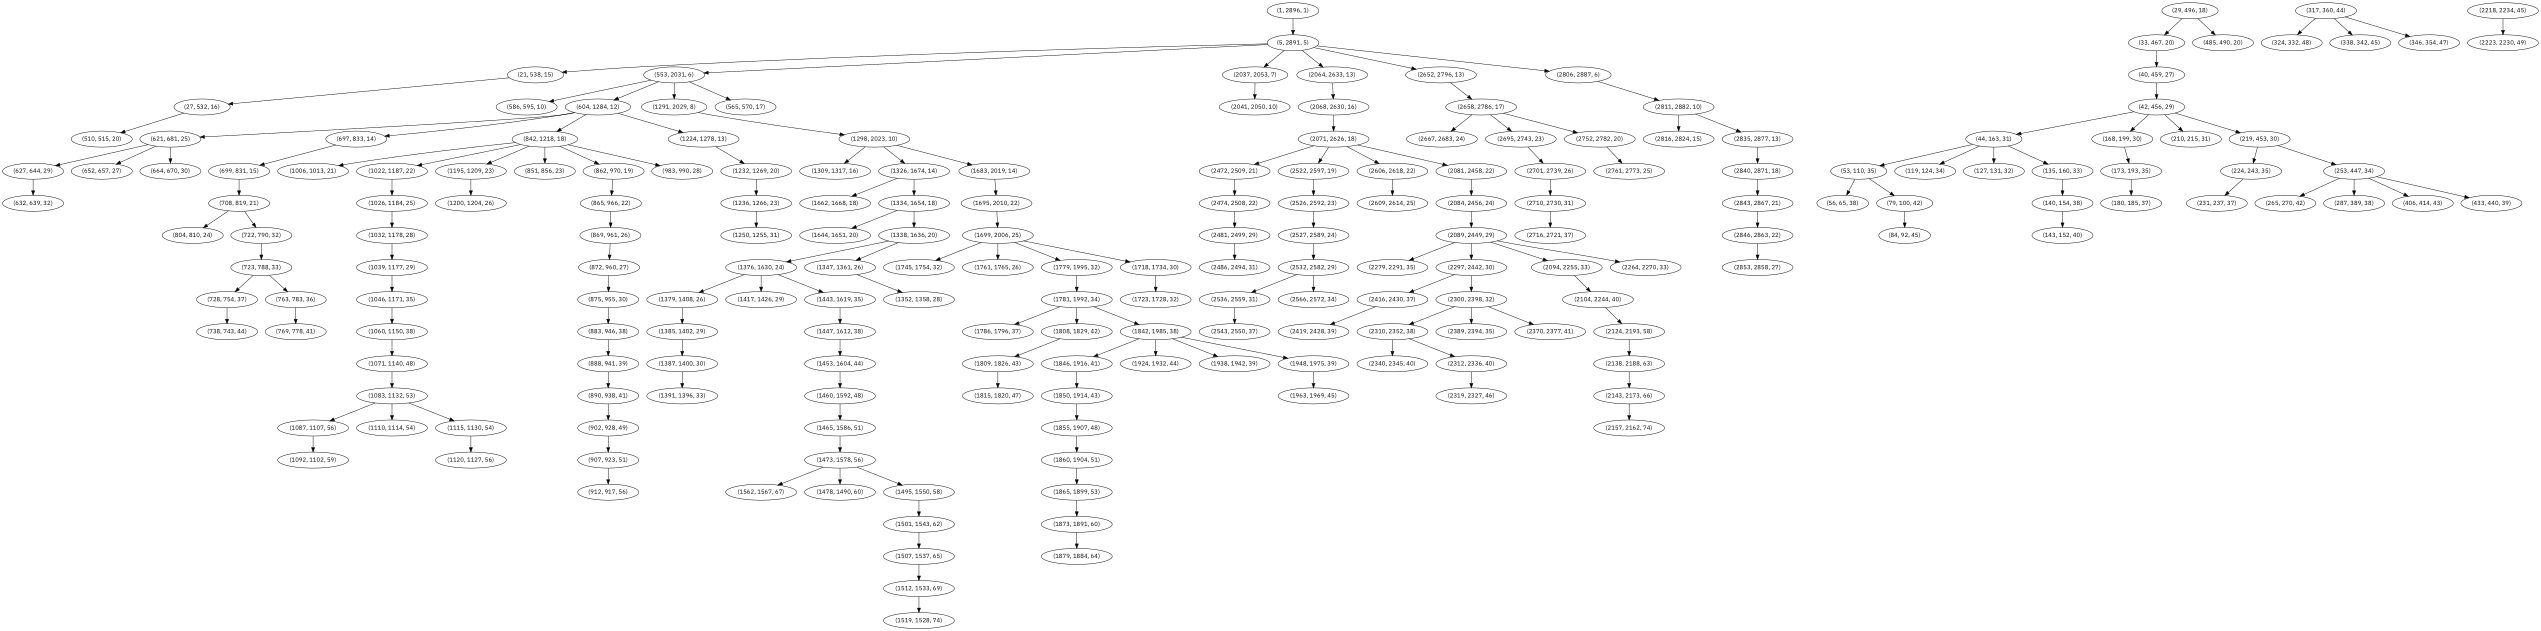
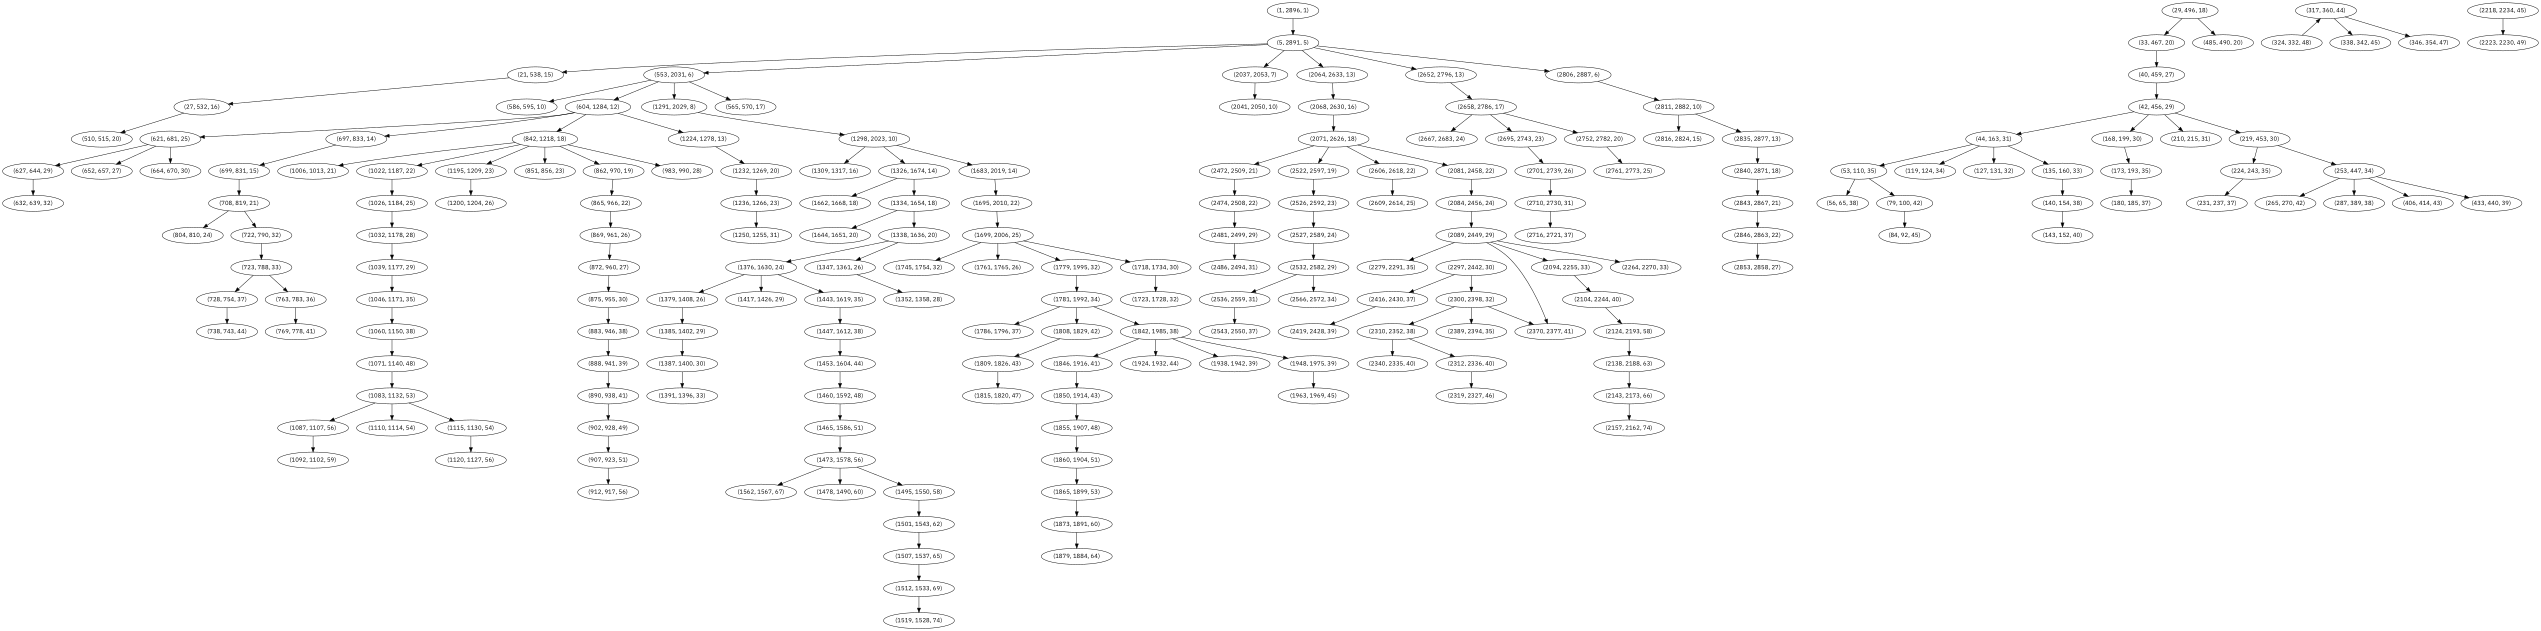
(2308, 25) -> (2310, 29)
(1471, 249) -> (1523, 275)
(1392, 364) -> (1392, 364)
